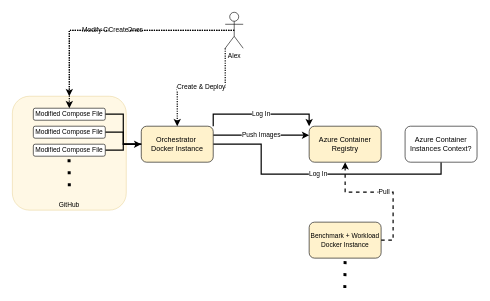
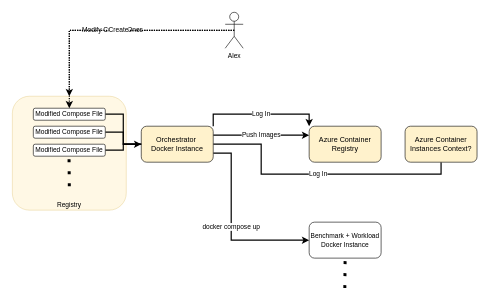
(203, 87) -> none
(441, 144) -> (441, 144)
(387, 192) -> none
(69, 205) -> (69, 205)
none -> (231, 224)
(345, 240) -> (345, 240)
